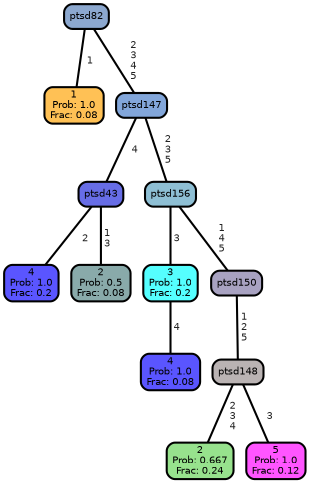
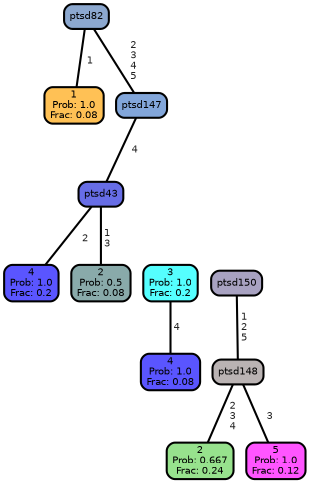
(170, 194) -> none
